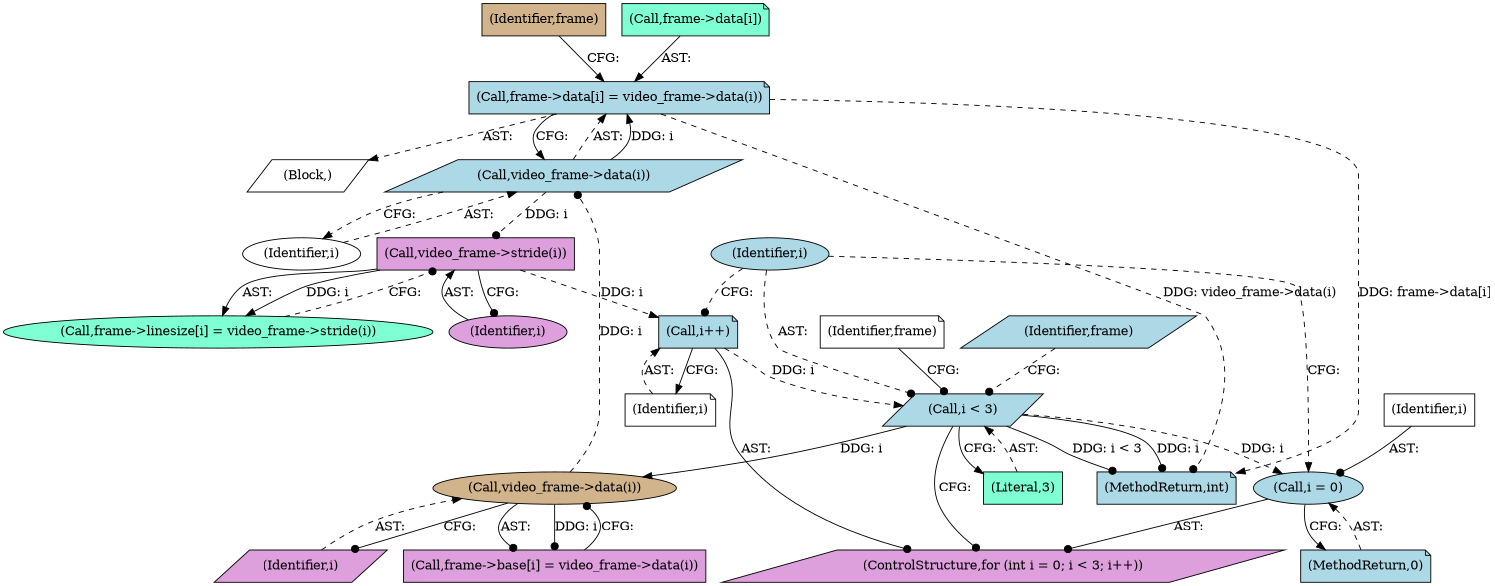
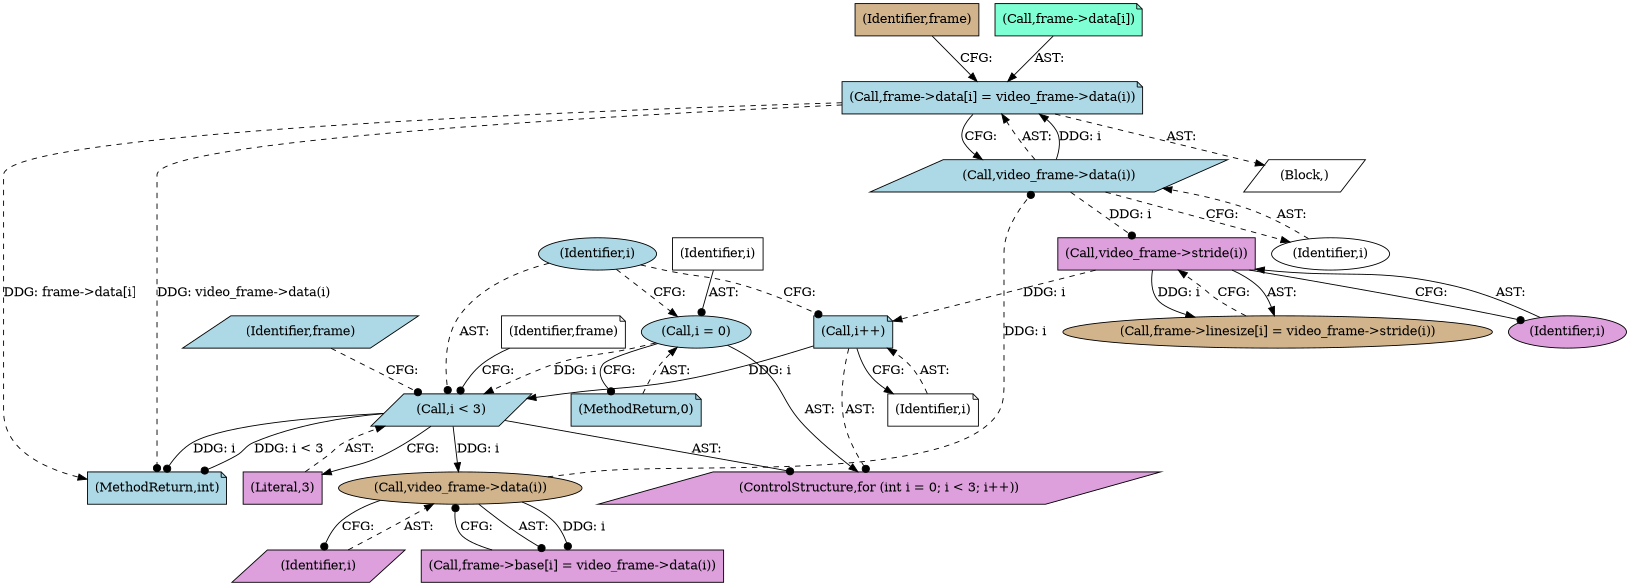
(358, 297) -> (1215, 298)
(218, 332) -> (1278, 332)
(805, 388) -> (677, 381)
(1151, 431) -> (572, 359)
(768, 482) -> (842, 409)
(957, 488) -> (709, 449)
(1023, 488) -> (283, 488)
(1170, 524) -> (789, 405)
(1306, 526) -> (617, 357)
